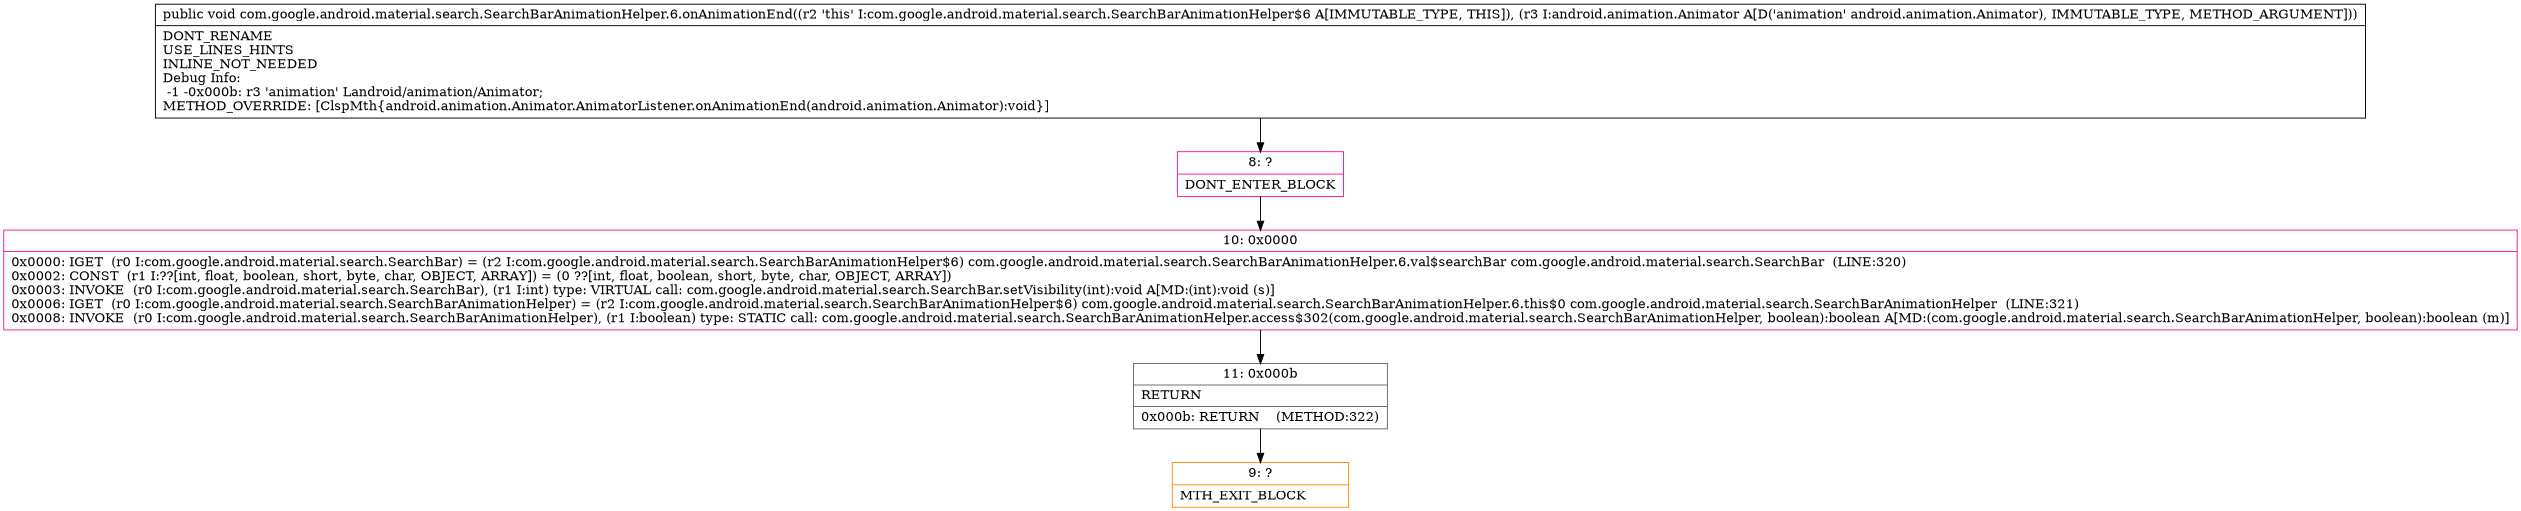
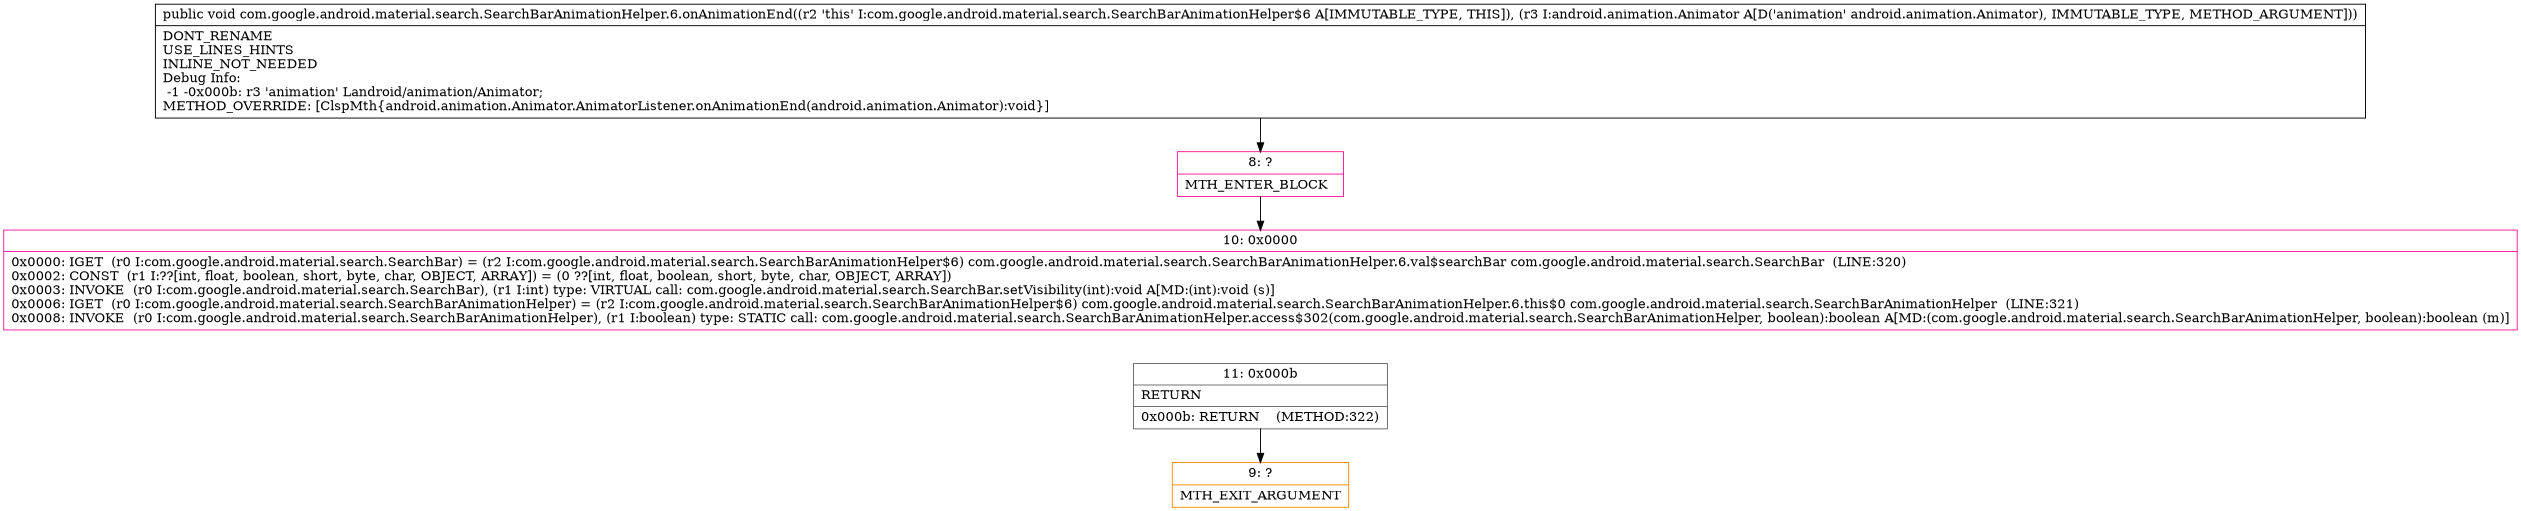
(1260, 185) -> (1257, 185)
(1260, 342) -> none
(1243, 496) -> (1260, 496)
